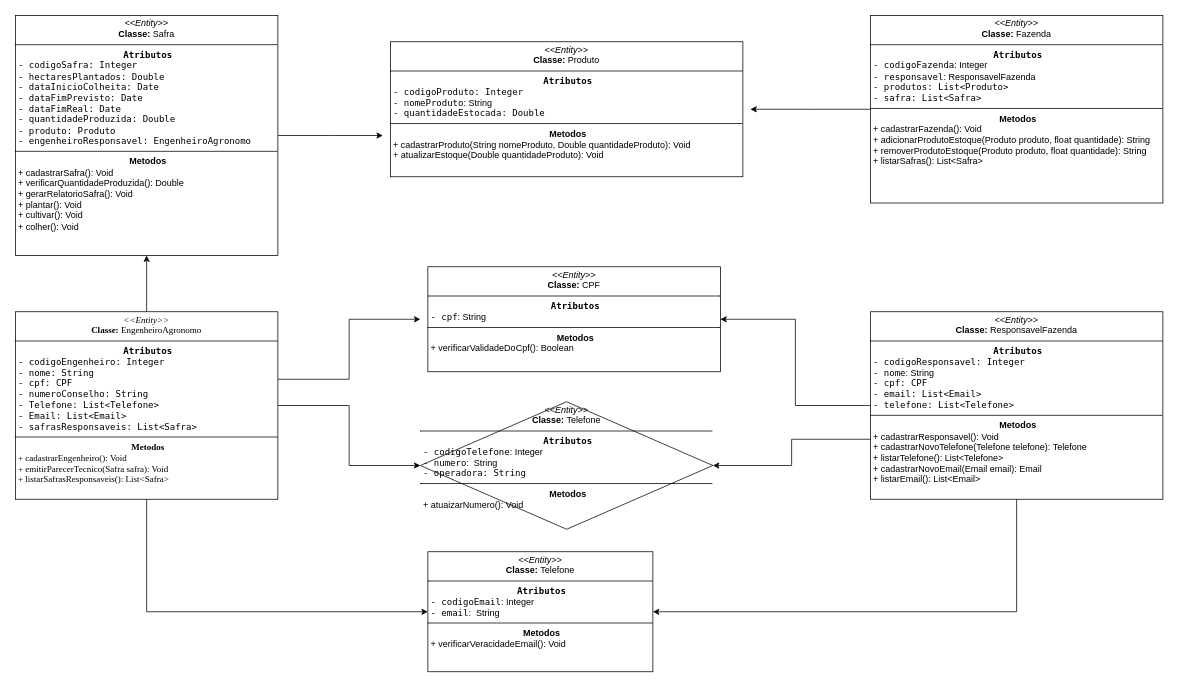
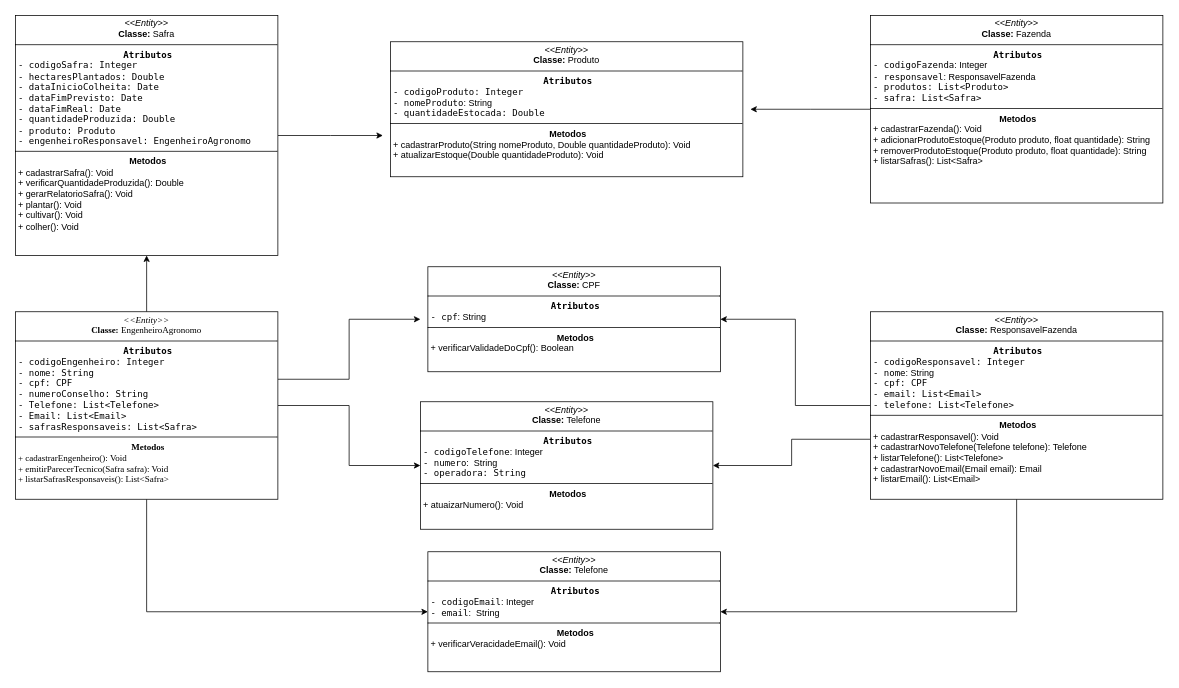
(567, 465) -> (567, 465)
(540, 612) -> (574, 612)
